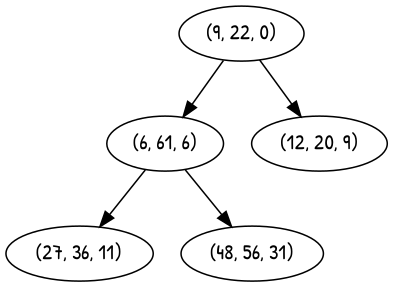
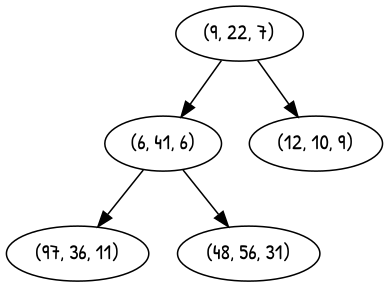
(242, 34) -> (240, 34)
(165, 144) -> (163, 144)
(319, 144) -> (316, 144)
(80, 254) -> (78, 254)
